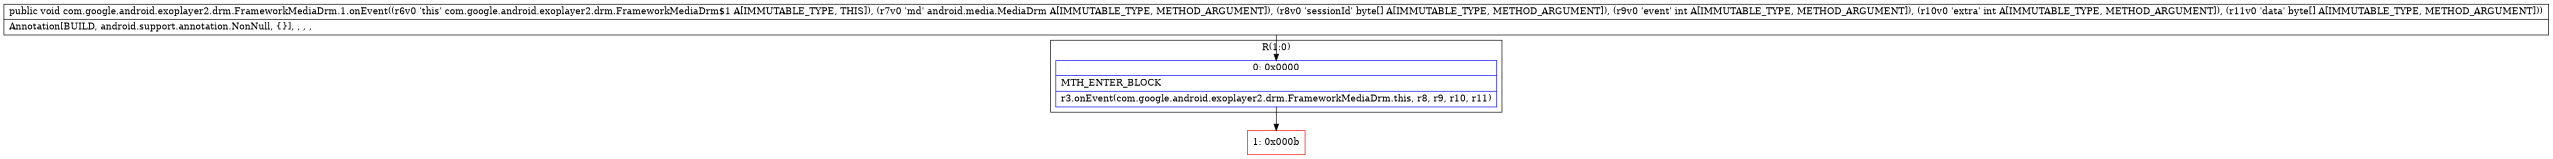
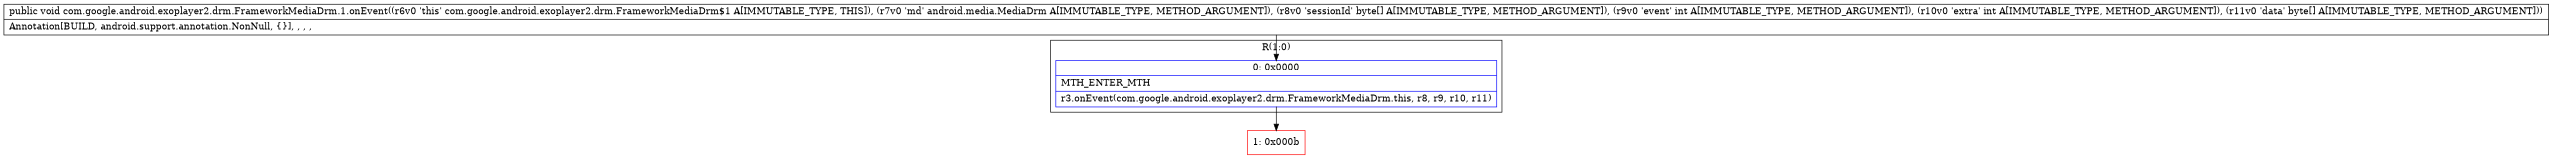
(1111, 83) -> (1106, 83)
